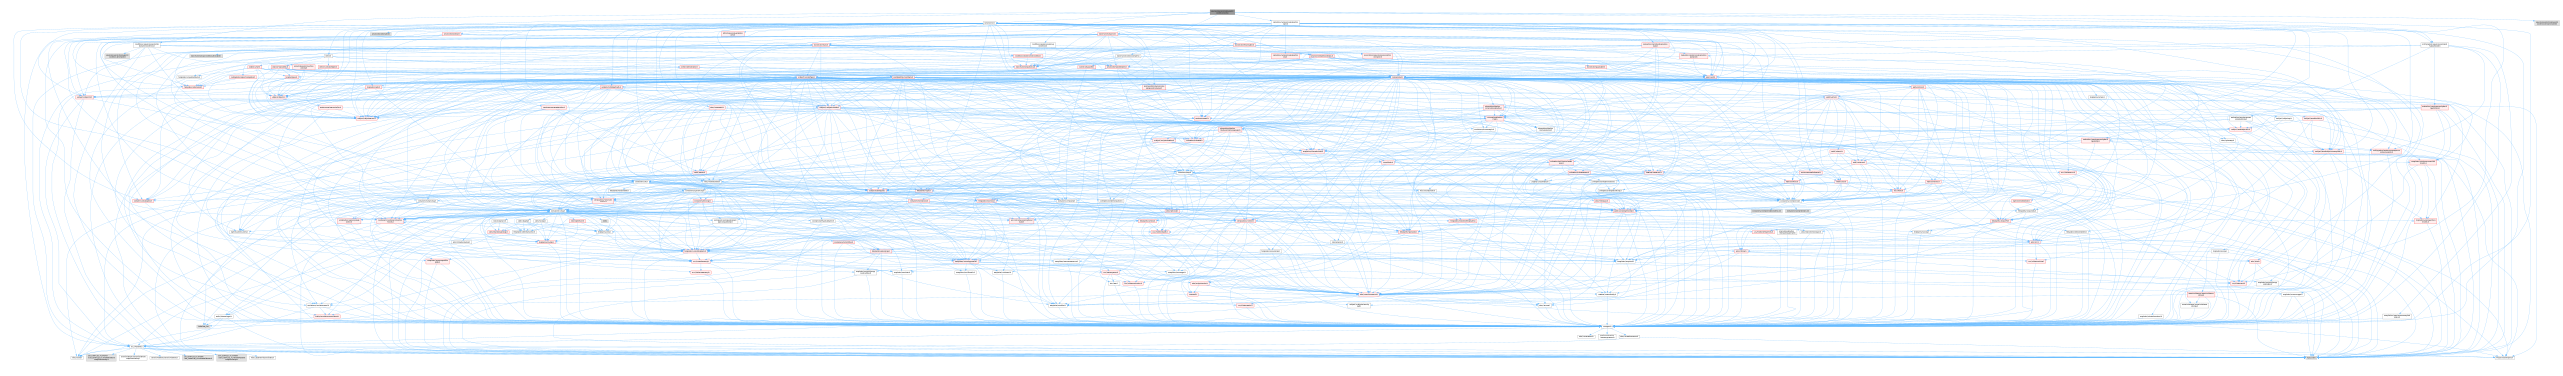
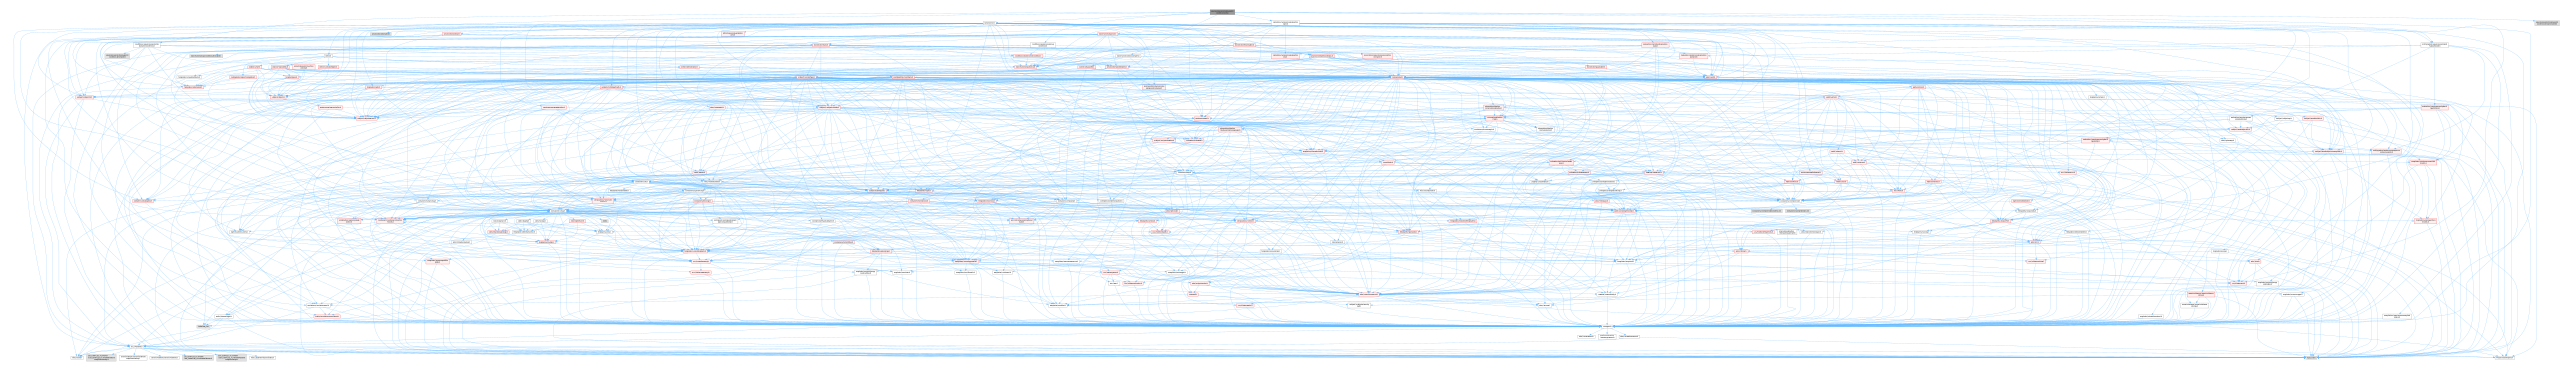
(1532, 55) -> (1316, 50)
